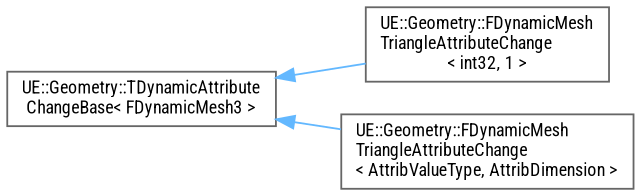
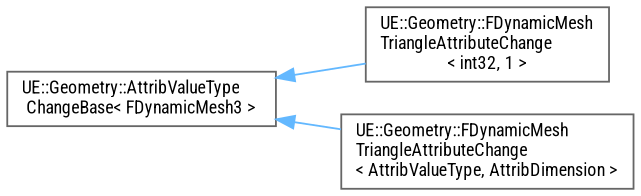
(142, 99) -> (142, 99)
